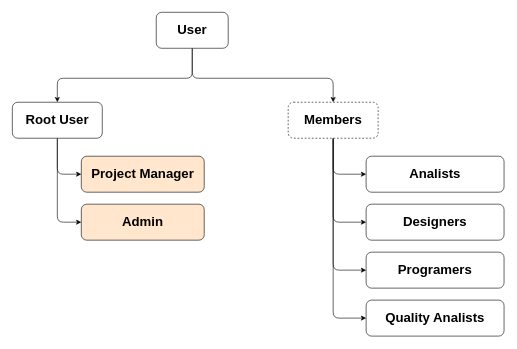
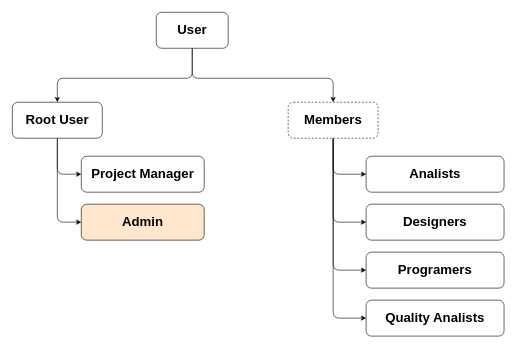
(143, 174) -> (143, 174)
